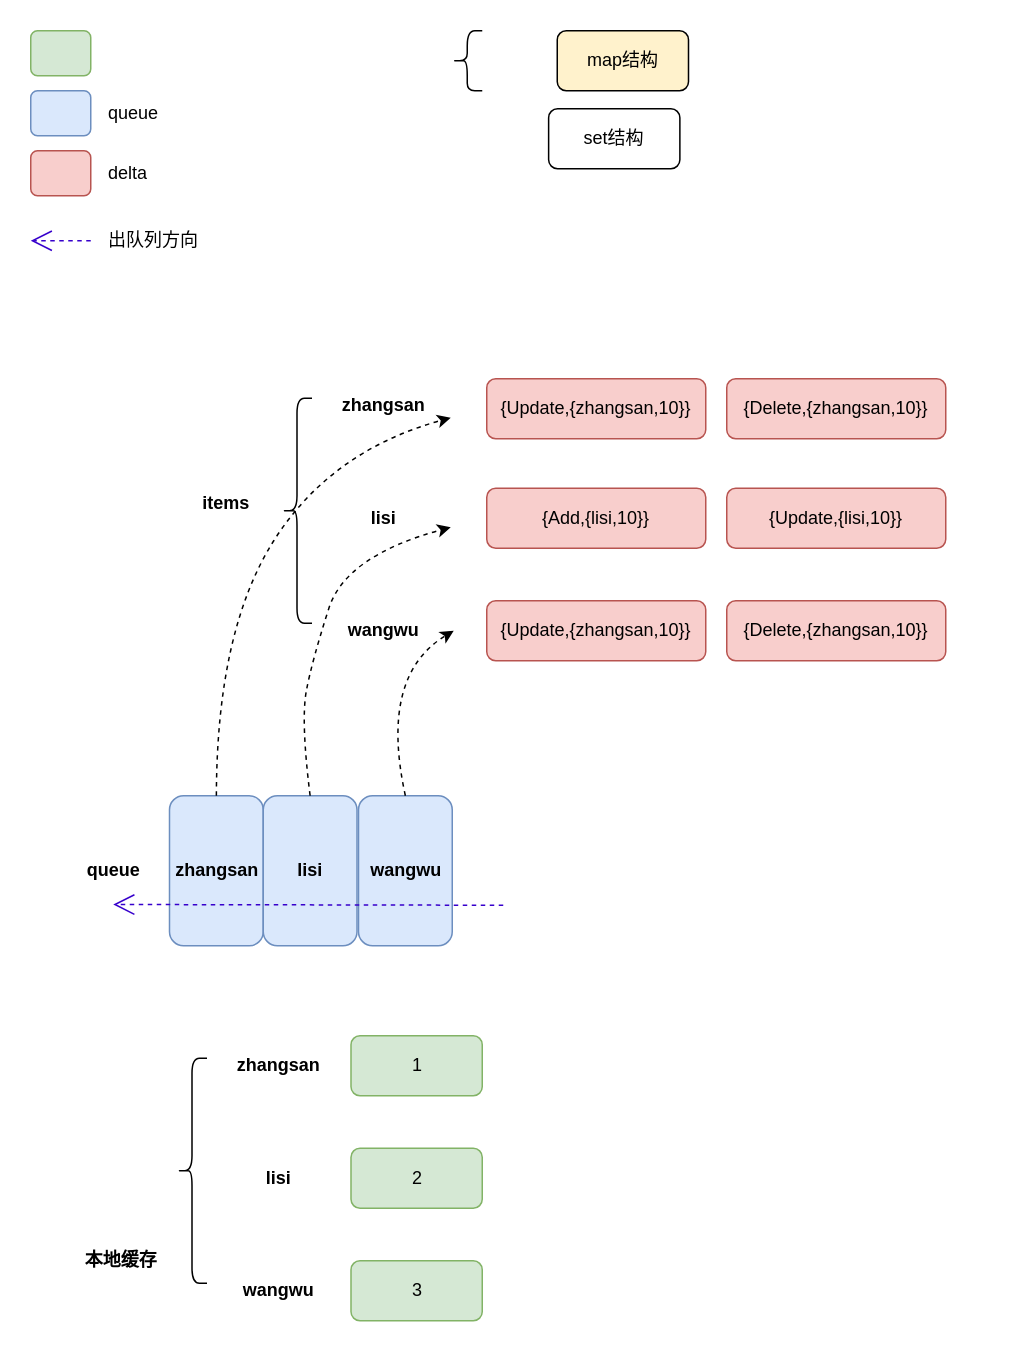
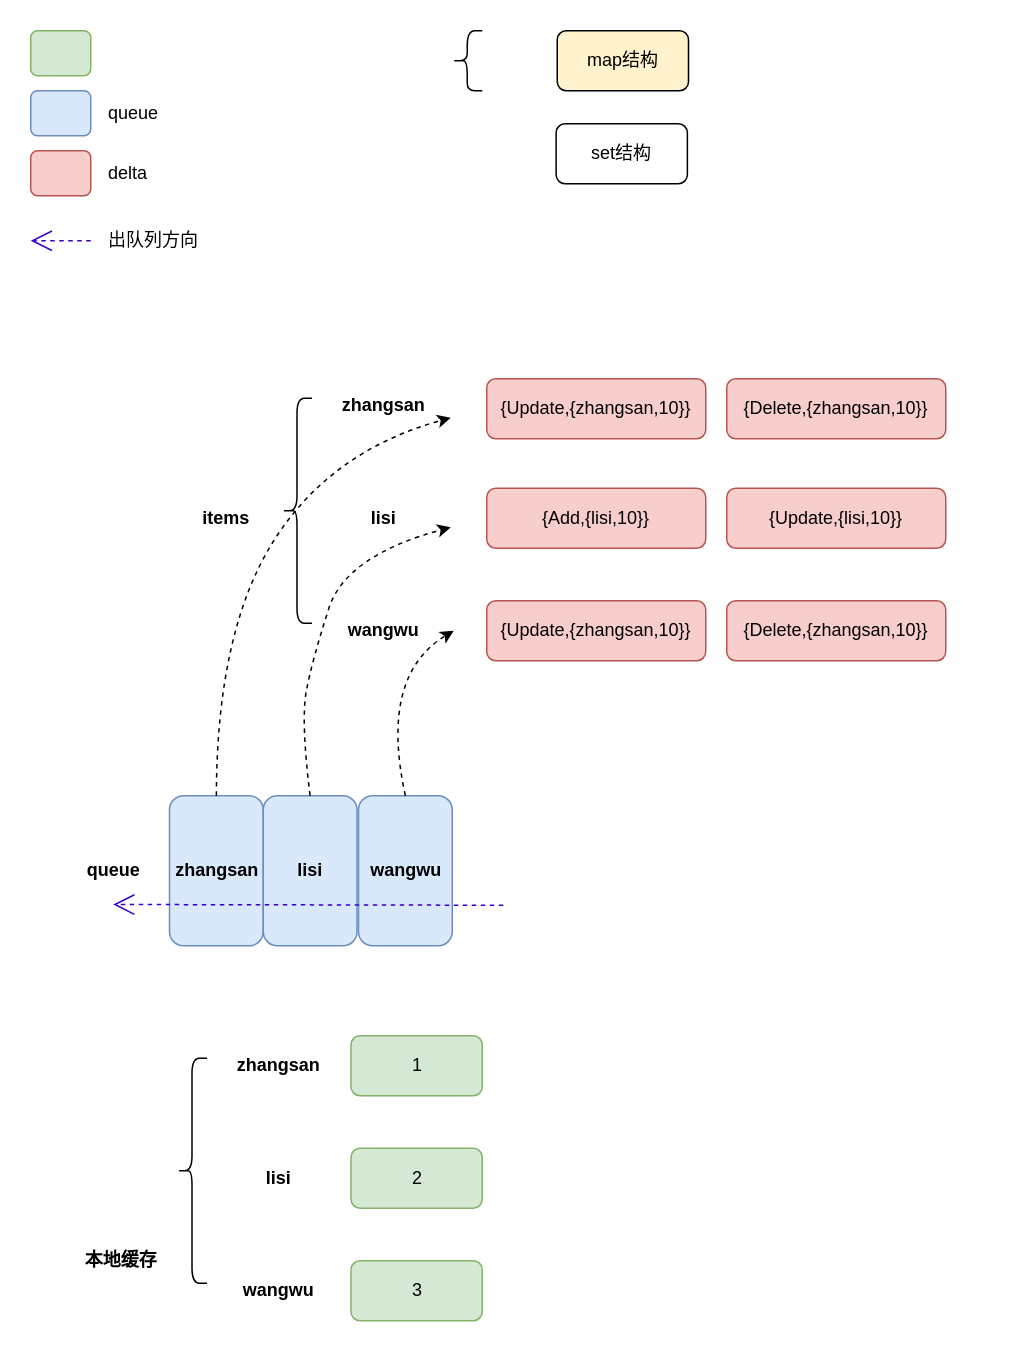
(614, 139) -> (622, 154)
(226, 503) -> (226, 518)
